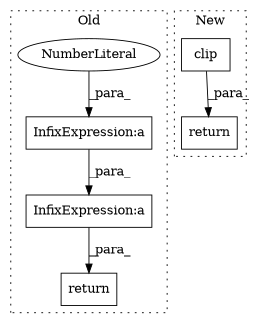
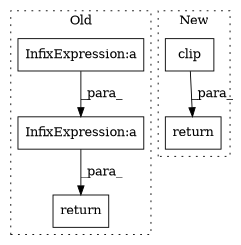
(89, 55) -> none
